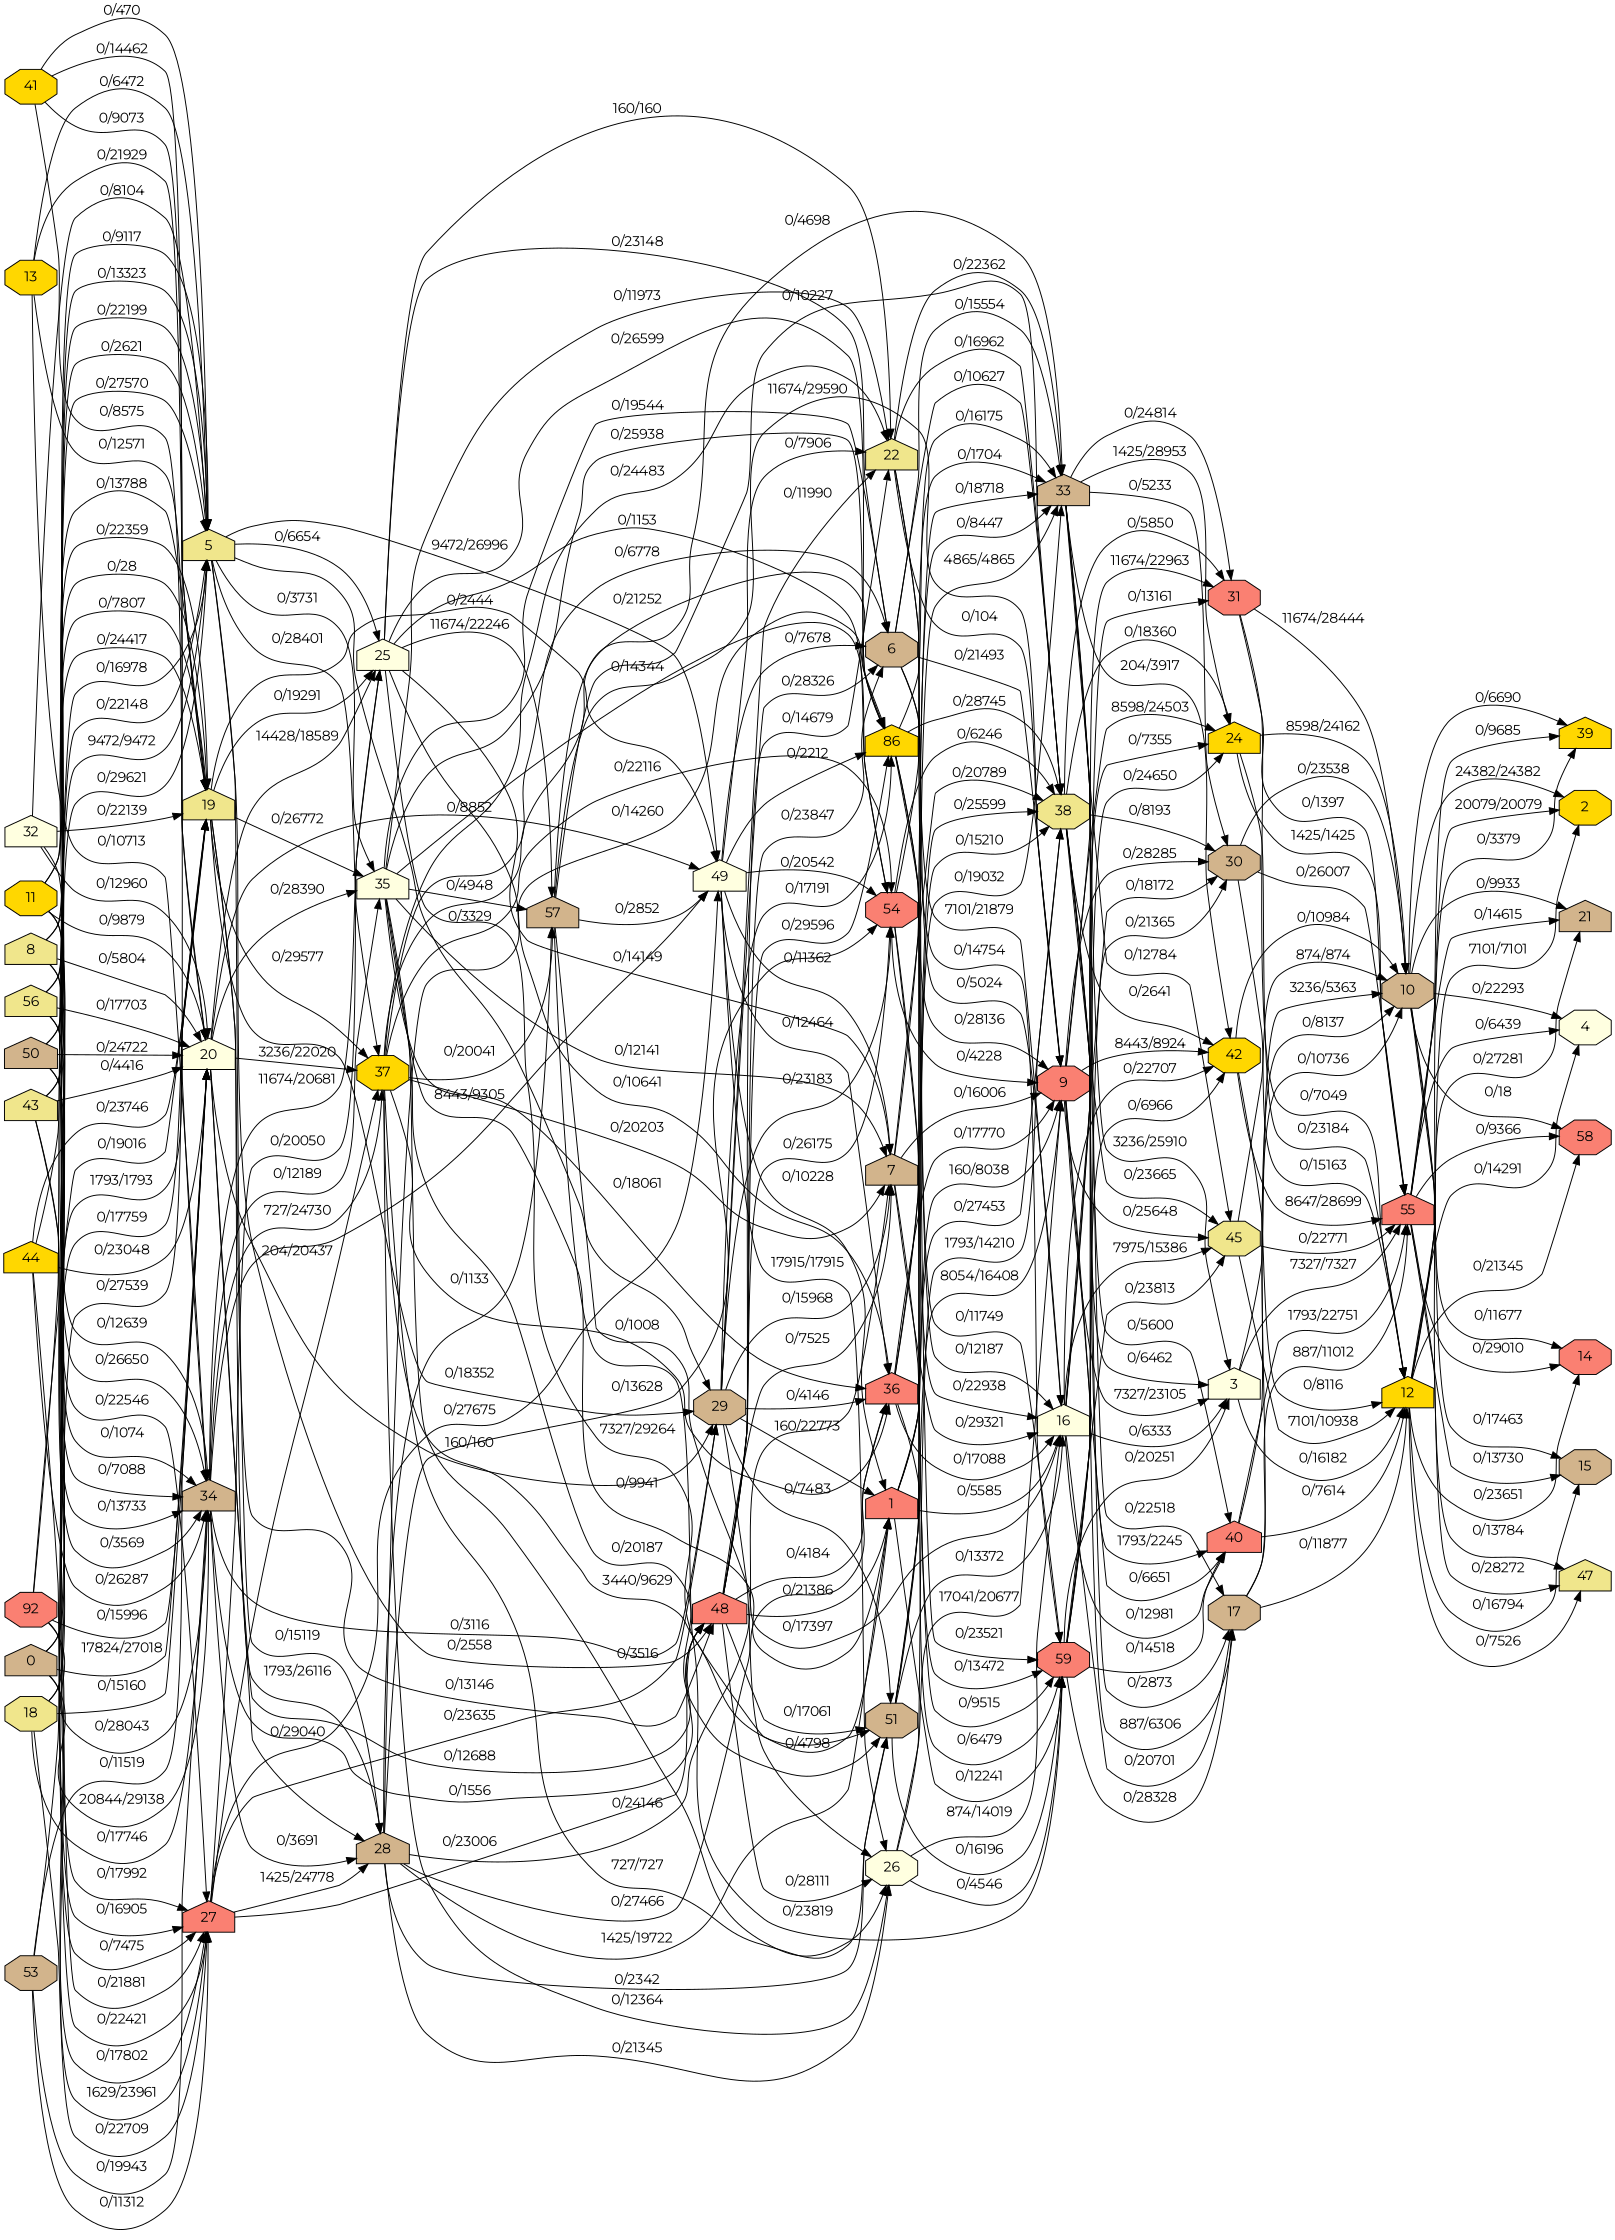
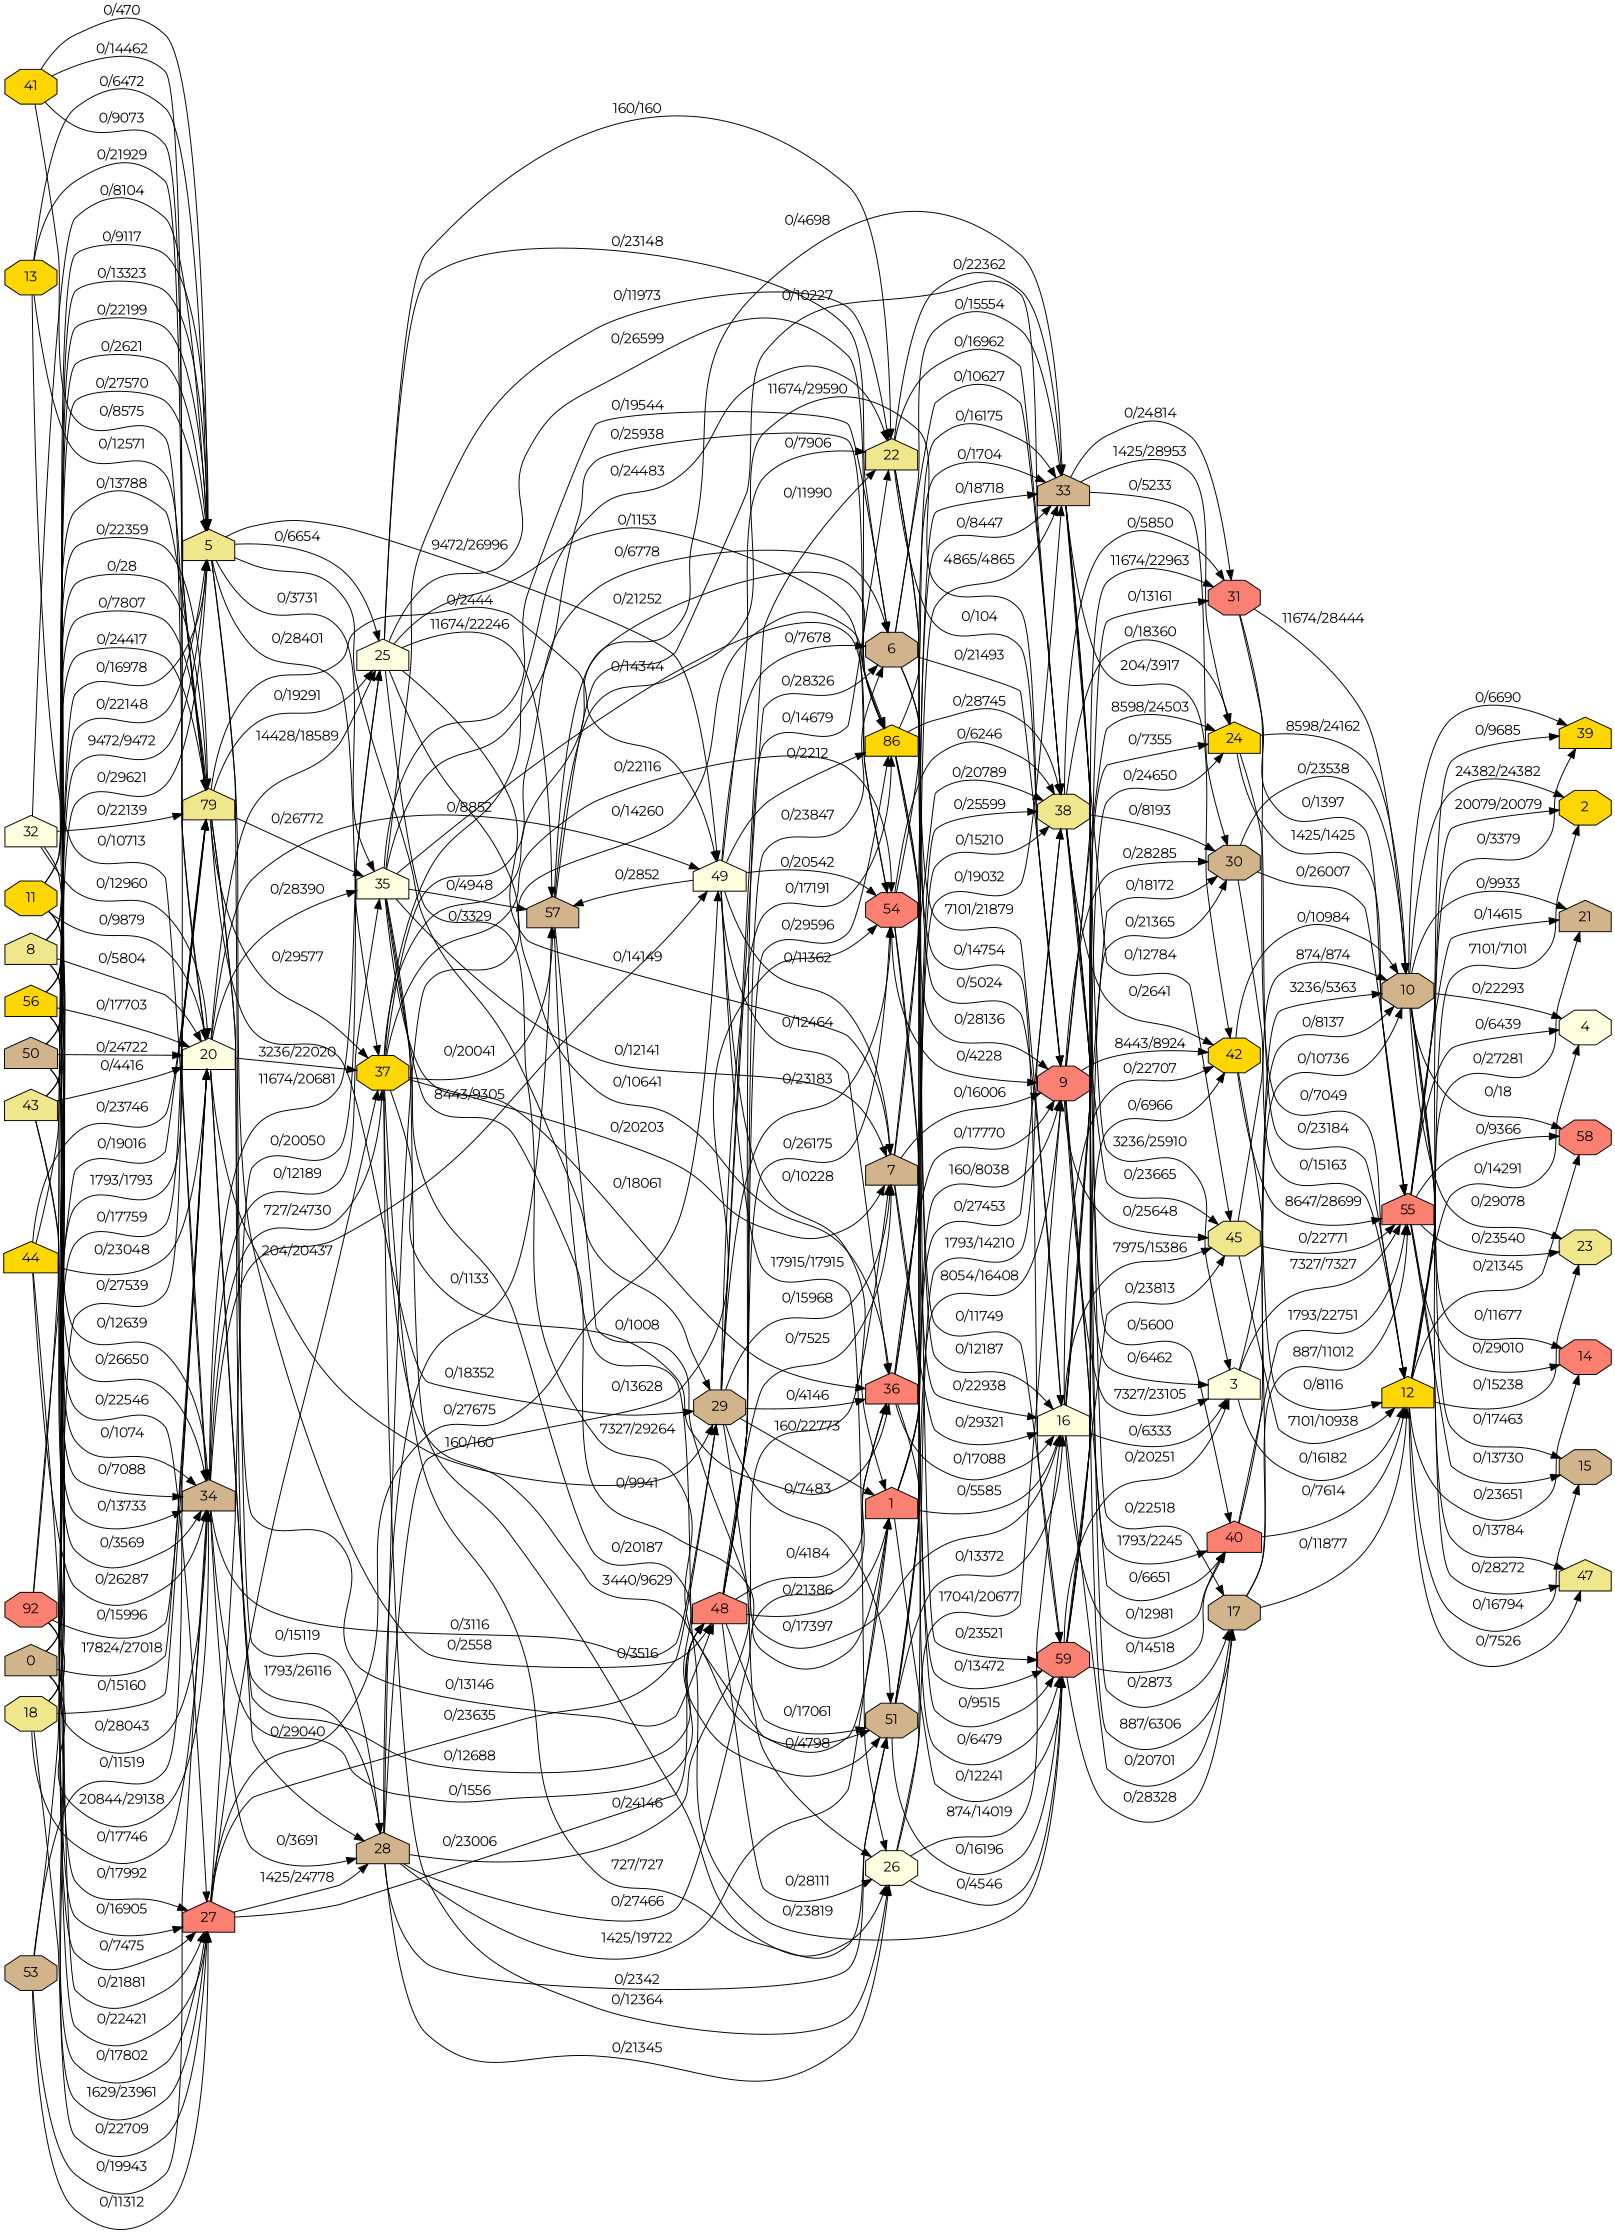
(209, 806) -> (209, 806)
(643, 924) -> (637, 889)
(31, 1002) -> (31, 1002)
none -> (1585, 1247)
